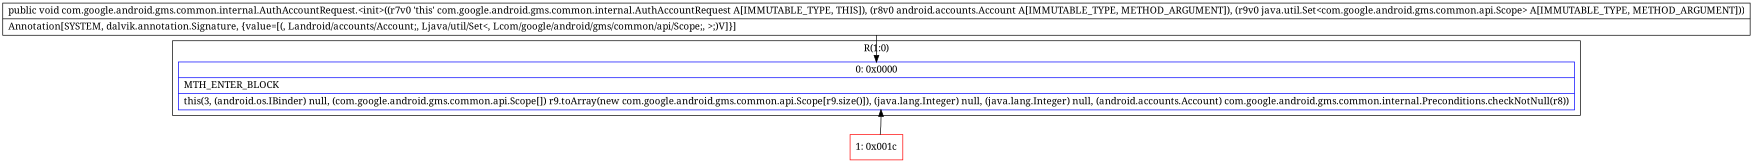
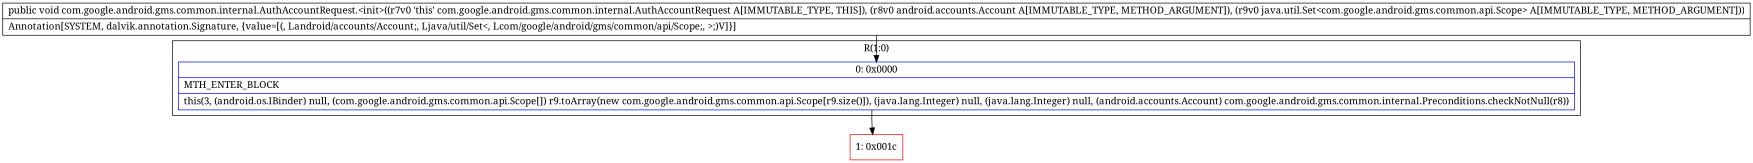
(881, 126) -> (872, 120)
